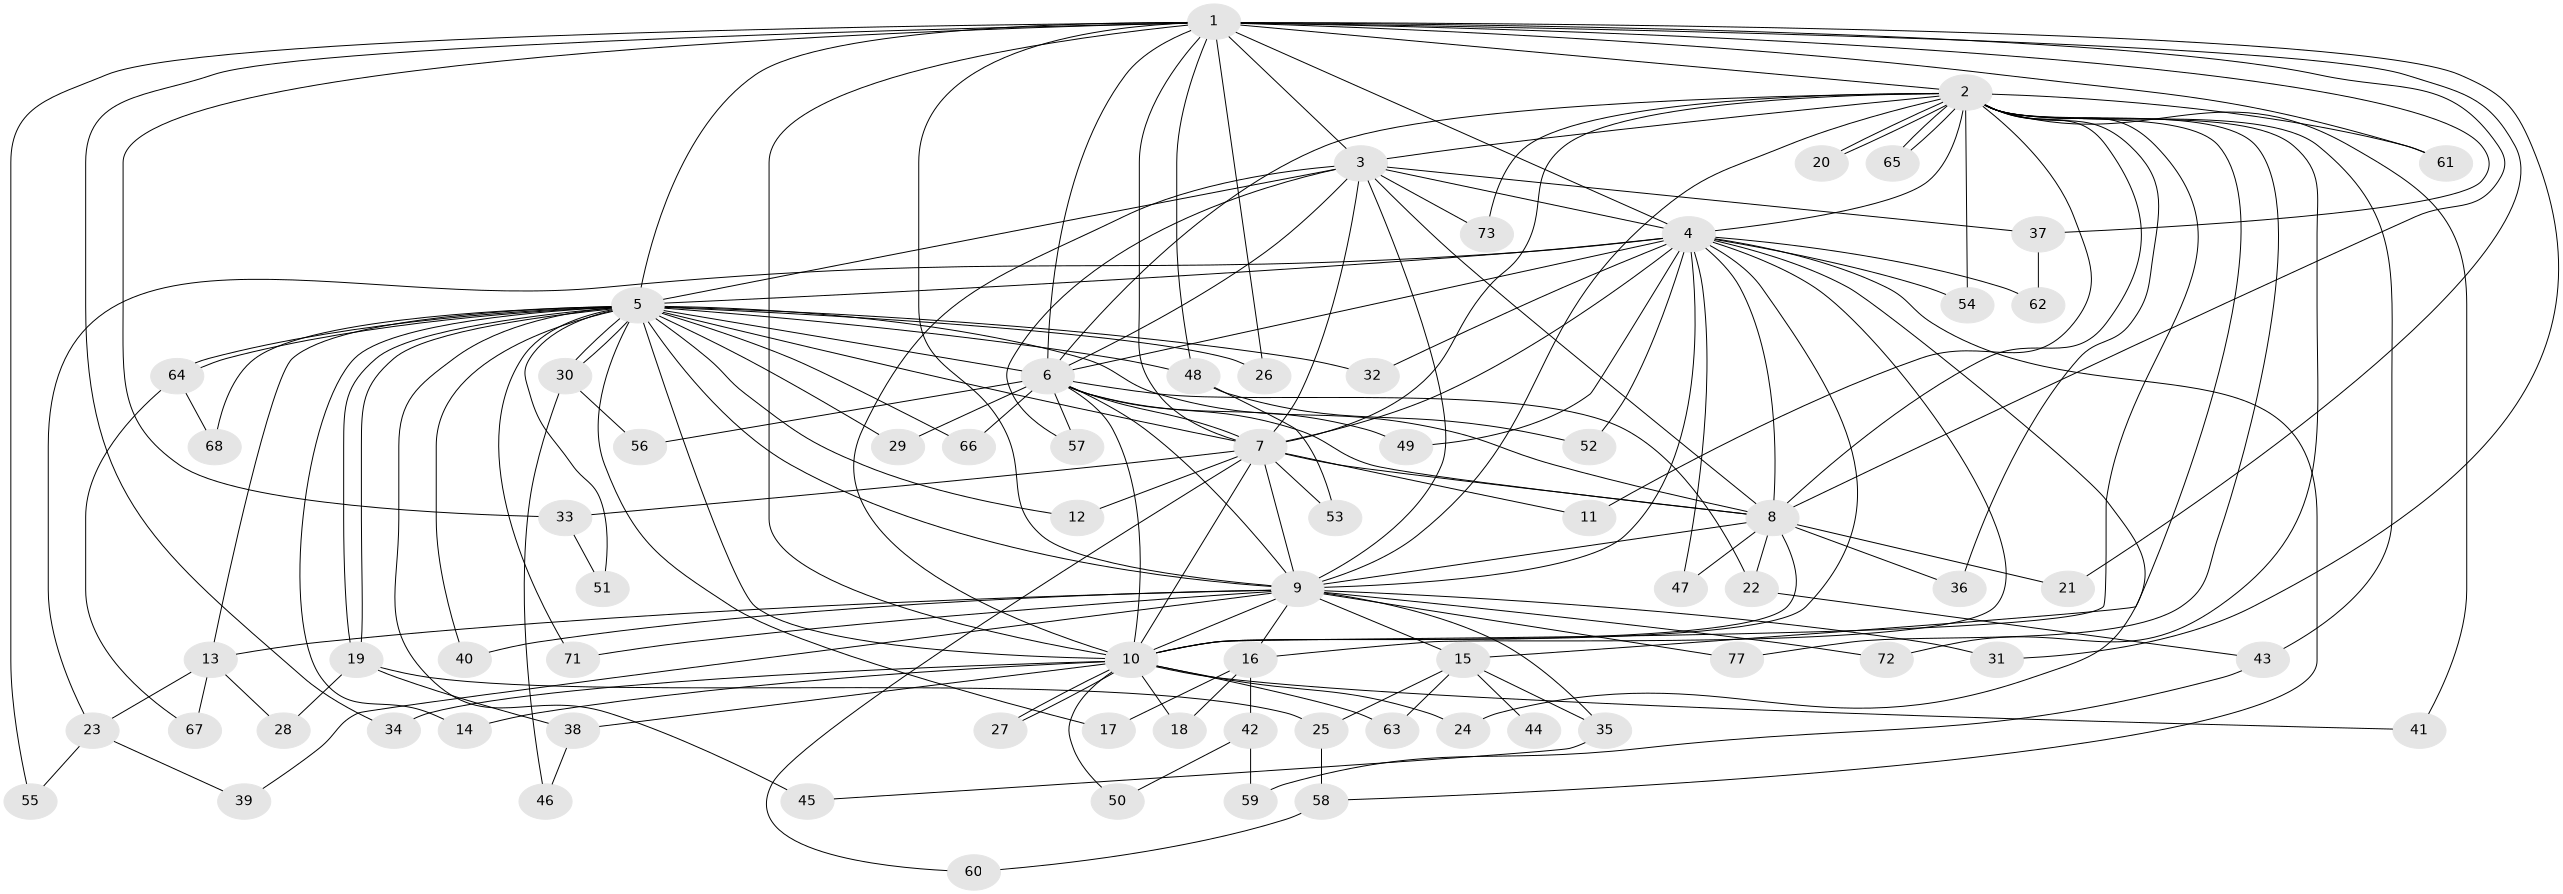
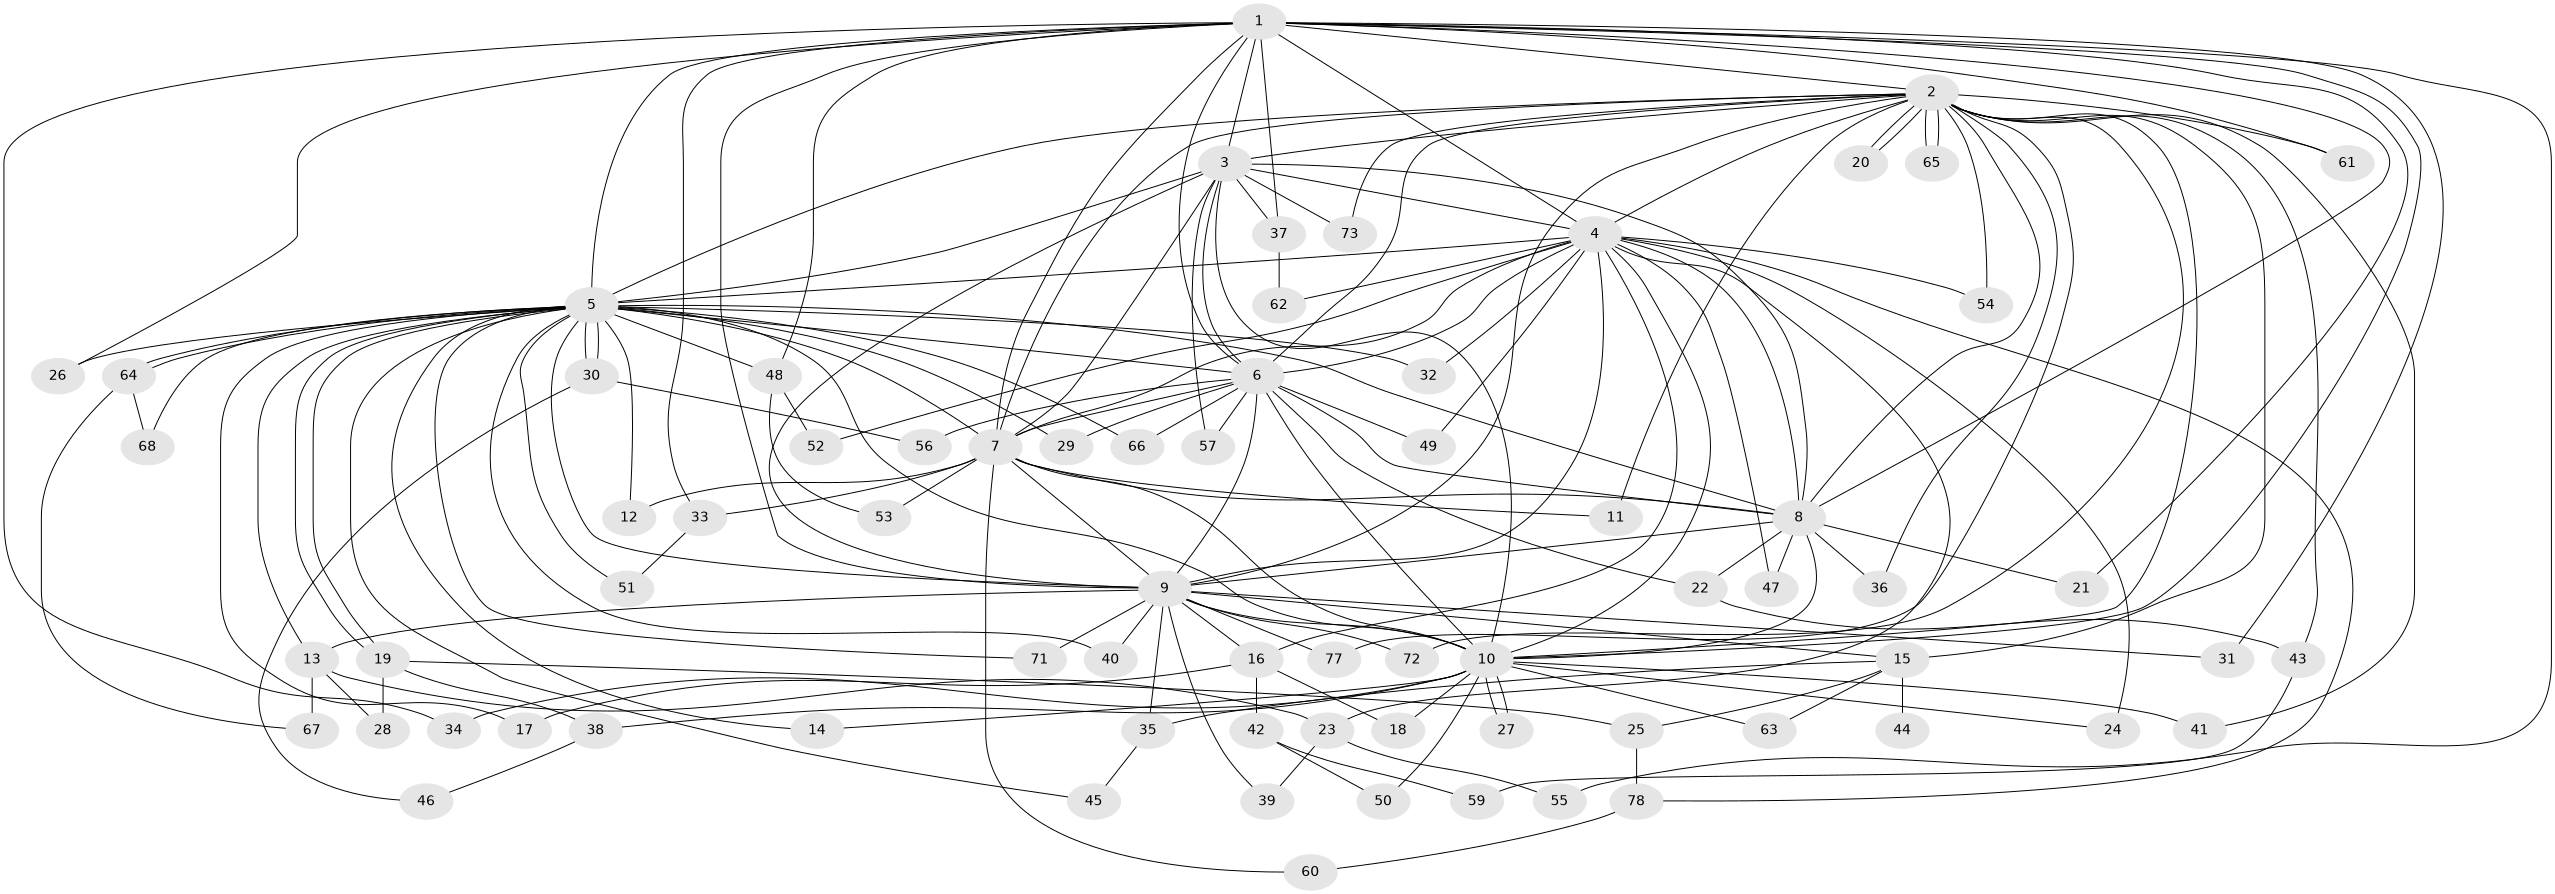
none -> (1245, 121)
(1321, 802) -> (1637, 802)
